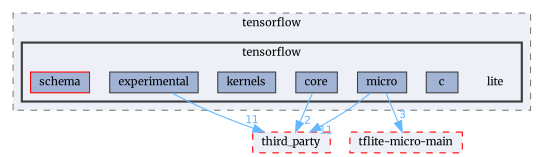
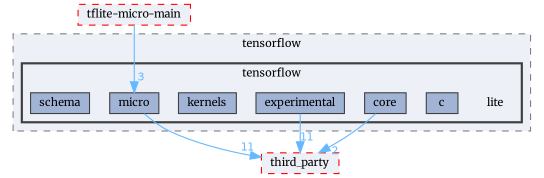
(60, 82) -> (60, 103)
(392, 107) -> (134, 54)
